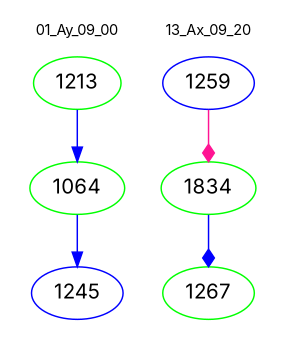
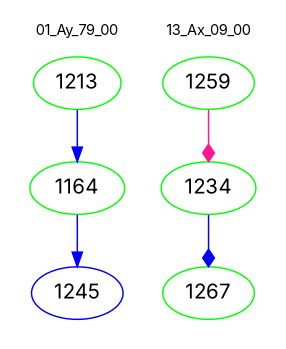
(77, 31) -> (77, 31)
(209, 31) -> (209, 31)
(209, 83) -> (209, 83)
(77, 188) -> (77, 188)
(209, 188) -> (209, 188)
